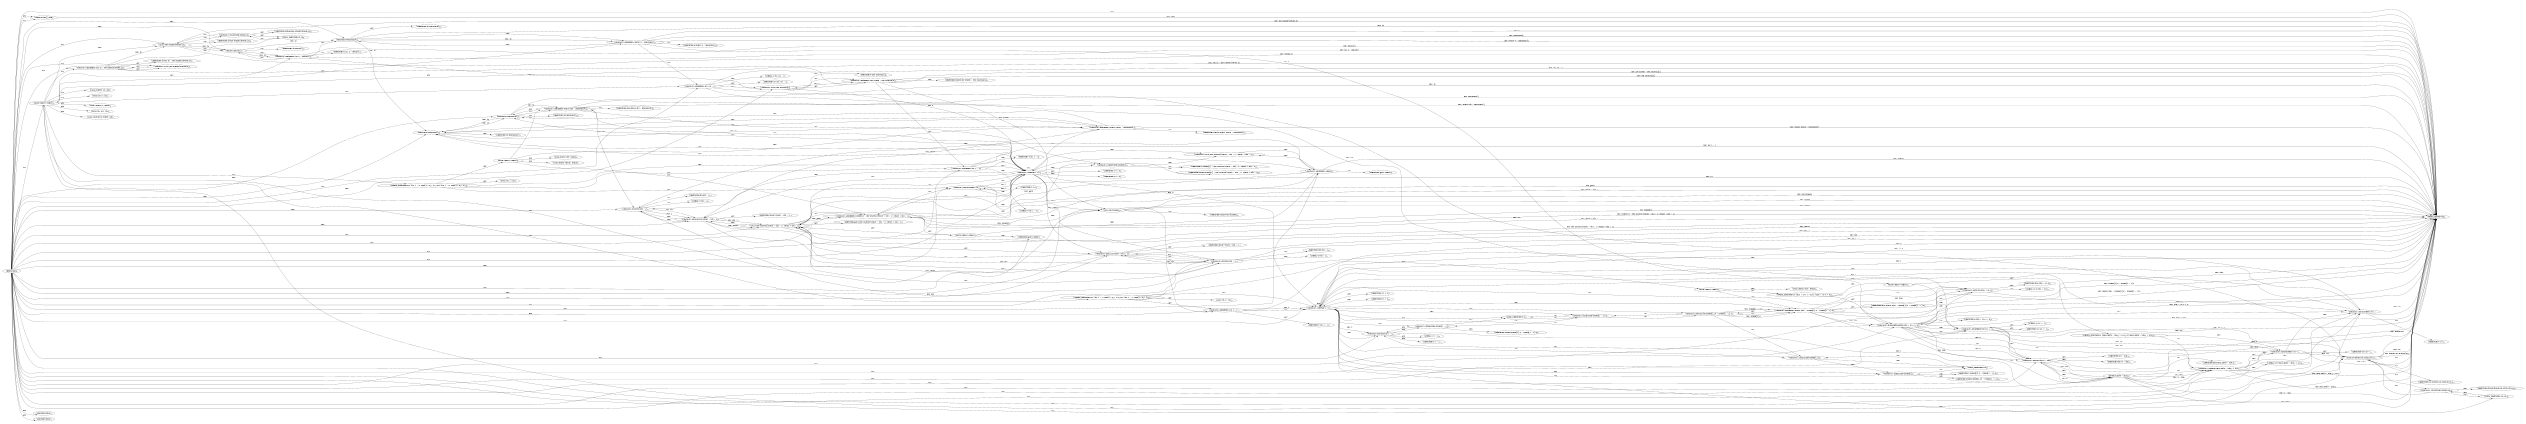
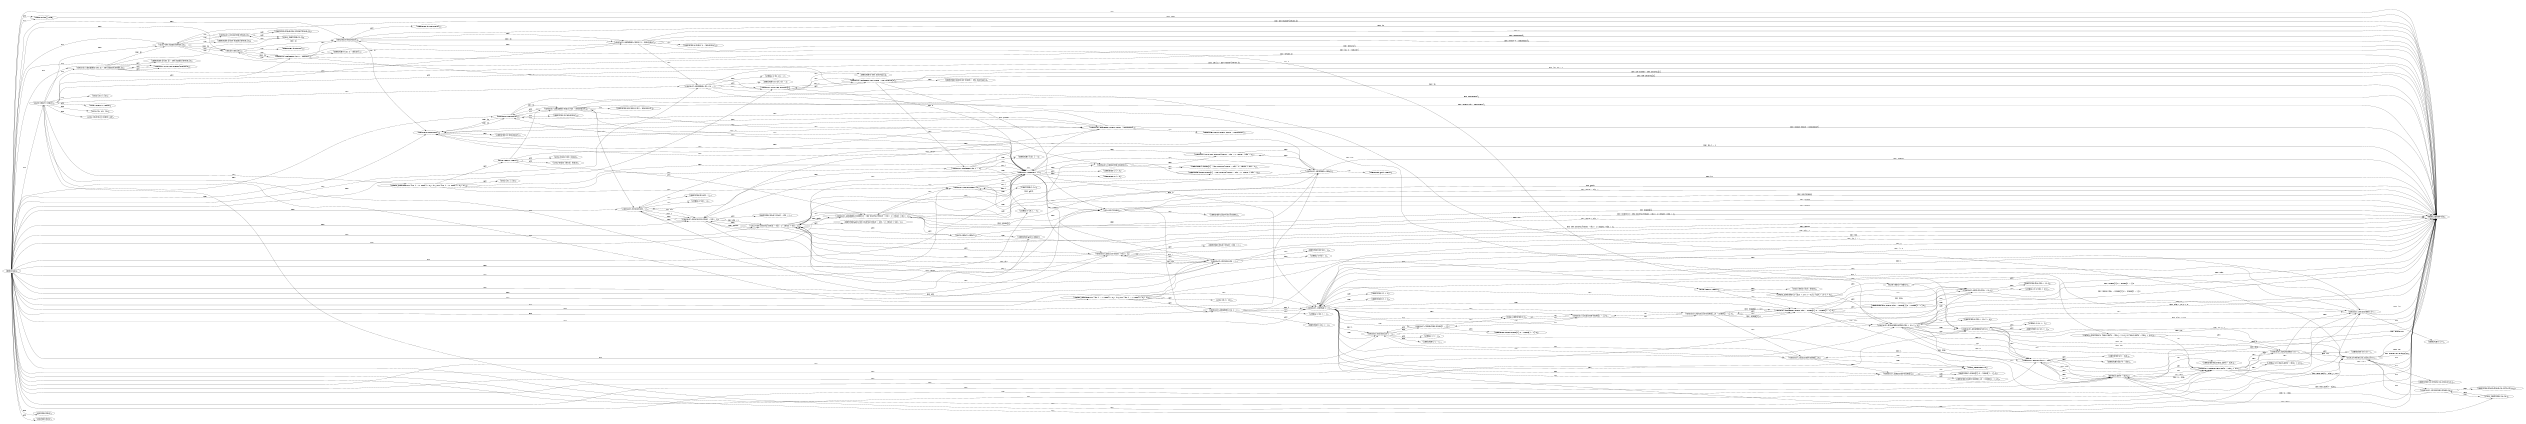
(100, 90) -> none
(504, 253) -> (534, 276)
none -> (1319, 314)
none -> (2162, 375)
